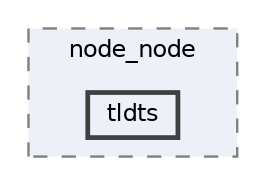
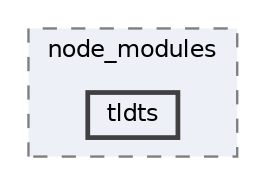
(133, 51) -> (133, 51)
